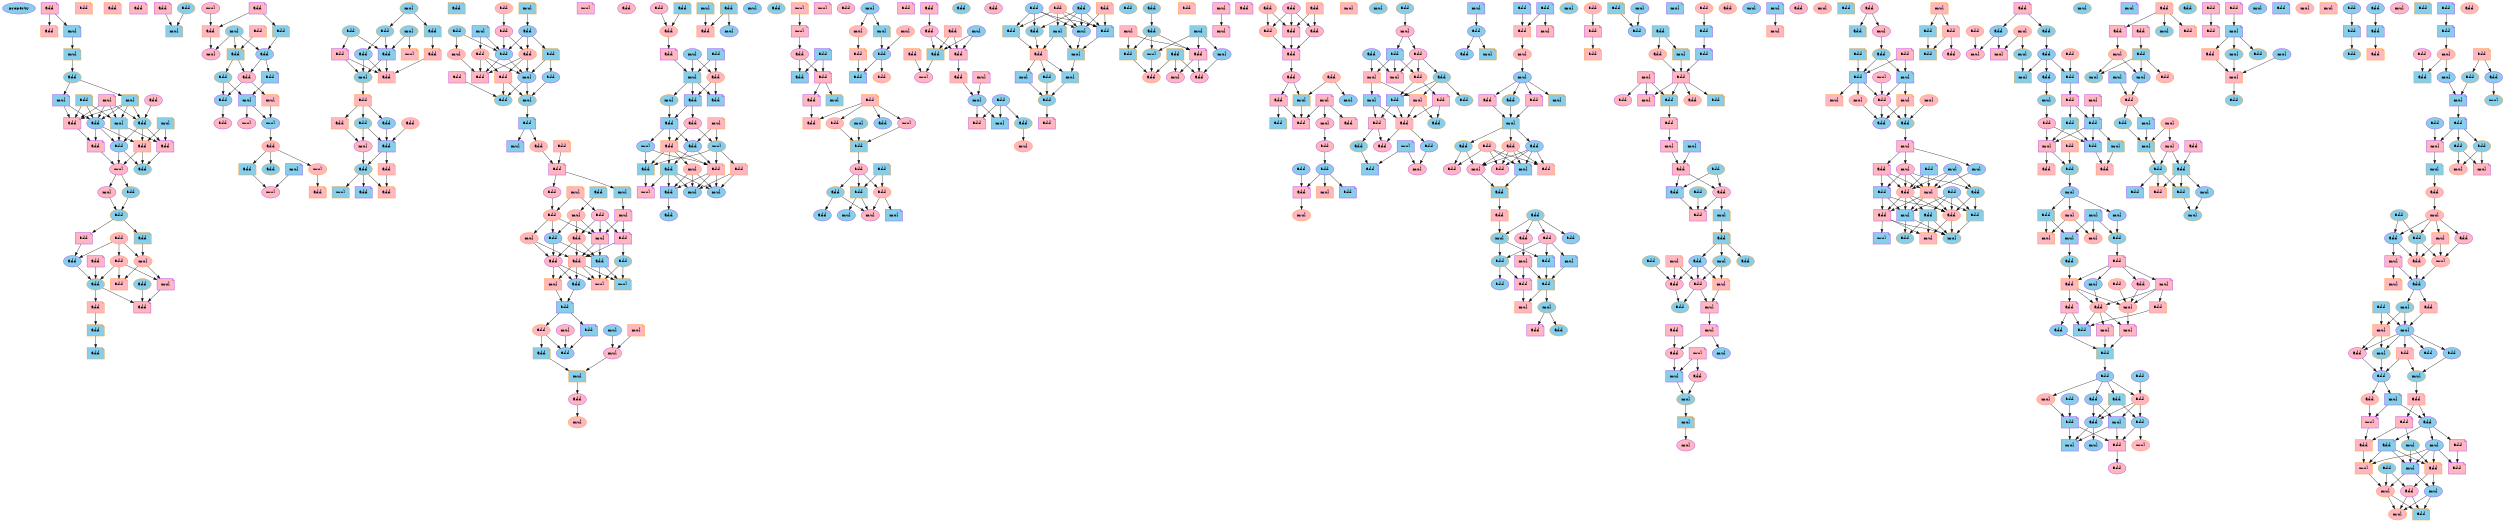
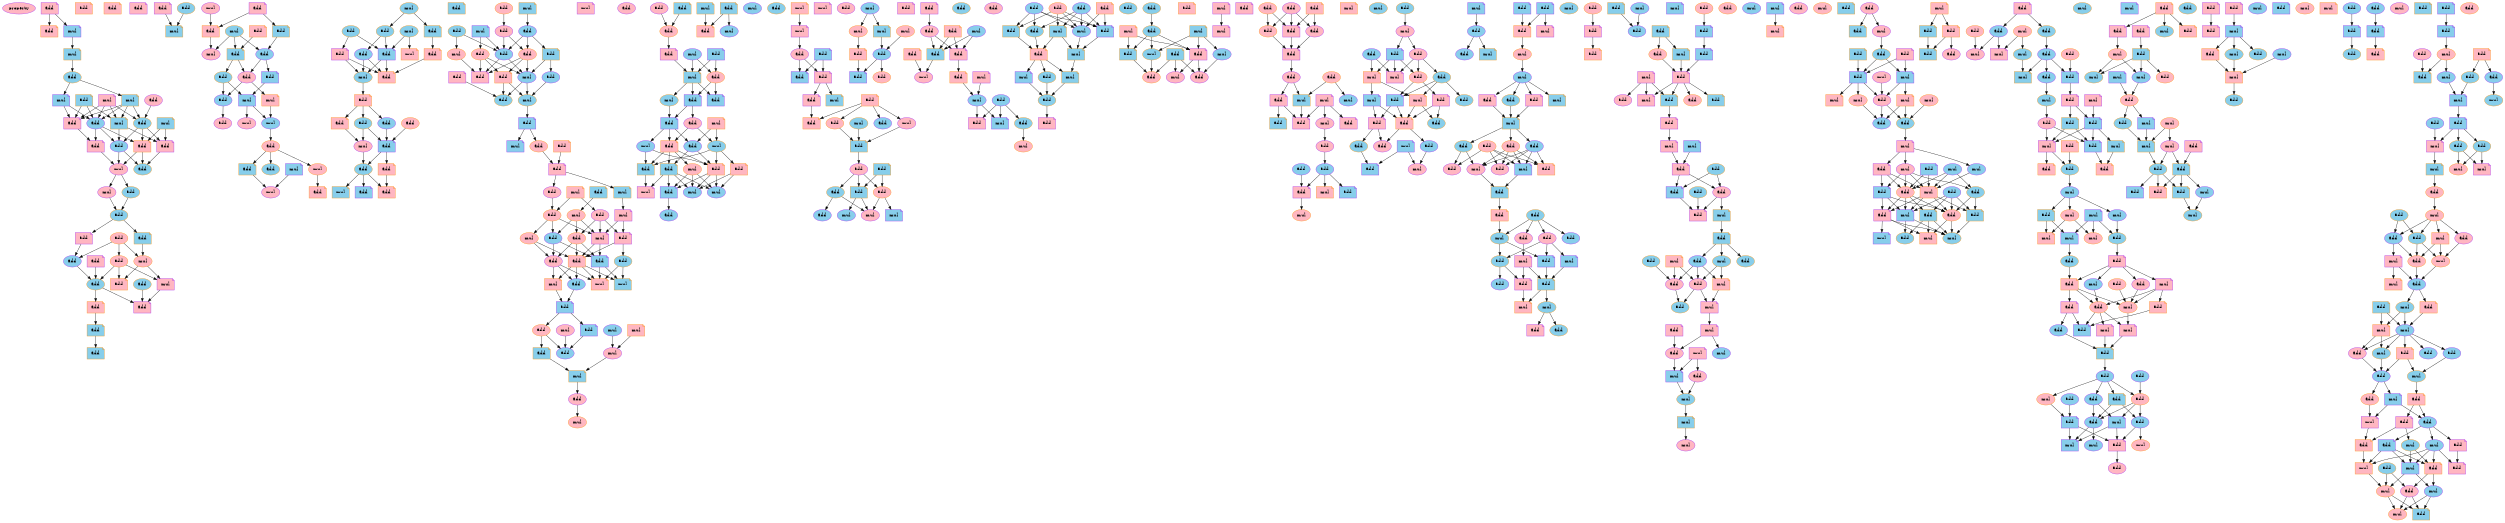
(19, 8) -> (19, 8)
